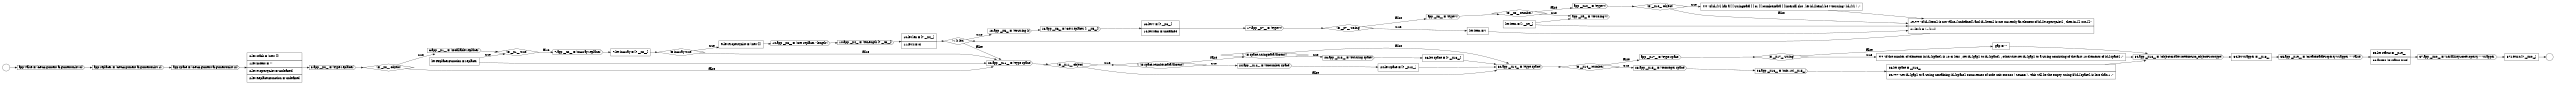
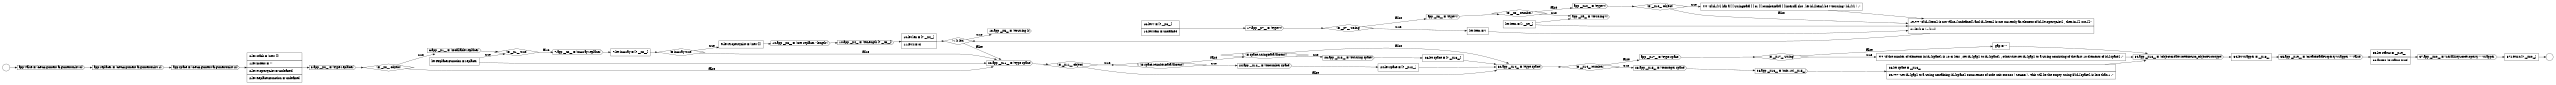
(1070, 29) -> none
